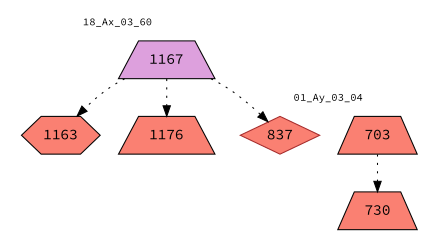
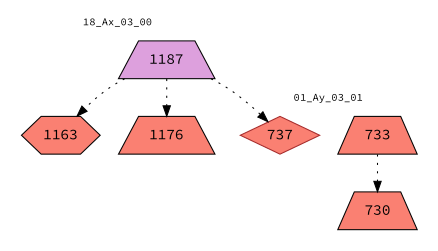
(118, 23) -> (118, 23)
(167, 60) -> (167, 60)
(329, 98) -> (329, 98)
(280, 135) -> (280, 135)
(378, 135) -> (378, 135)
